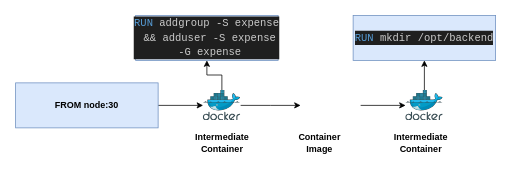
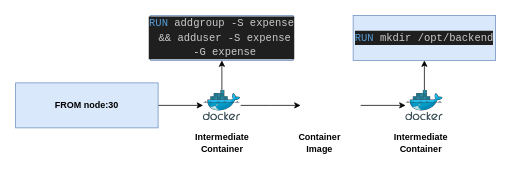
(207, 38) -> (222, 38)
